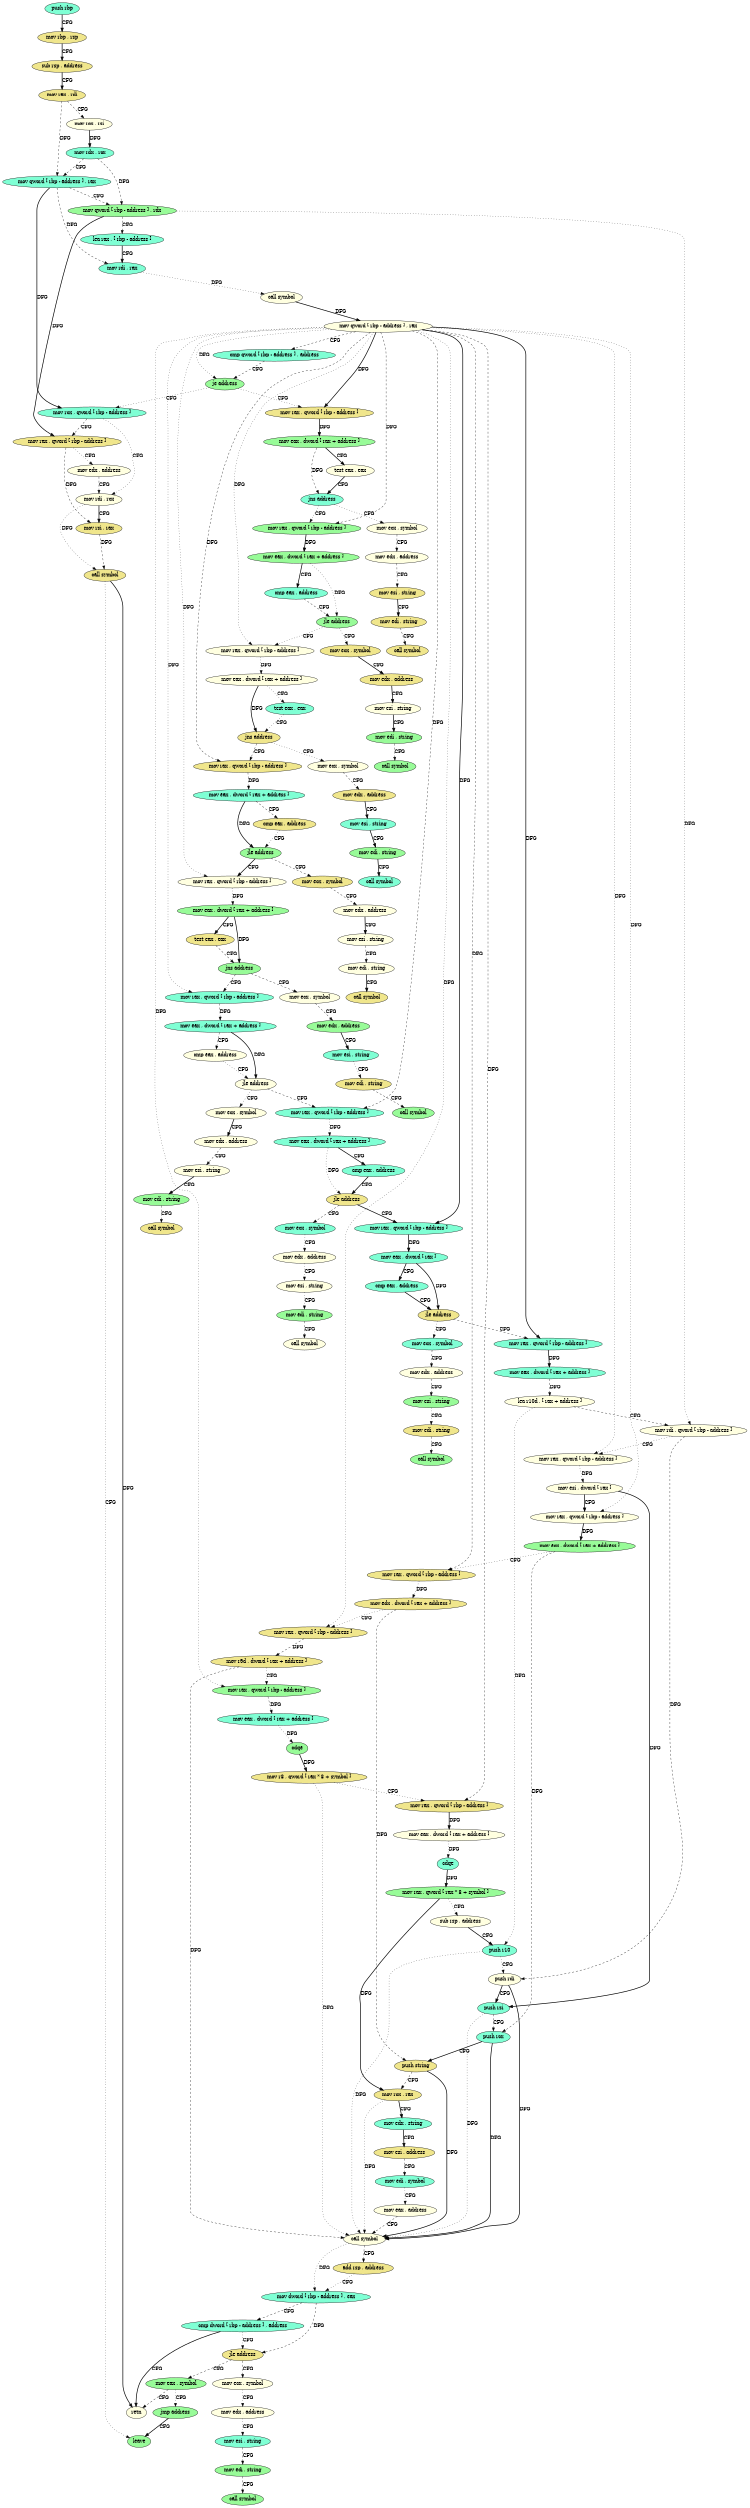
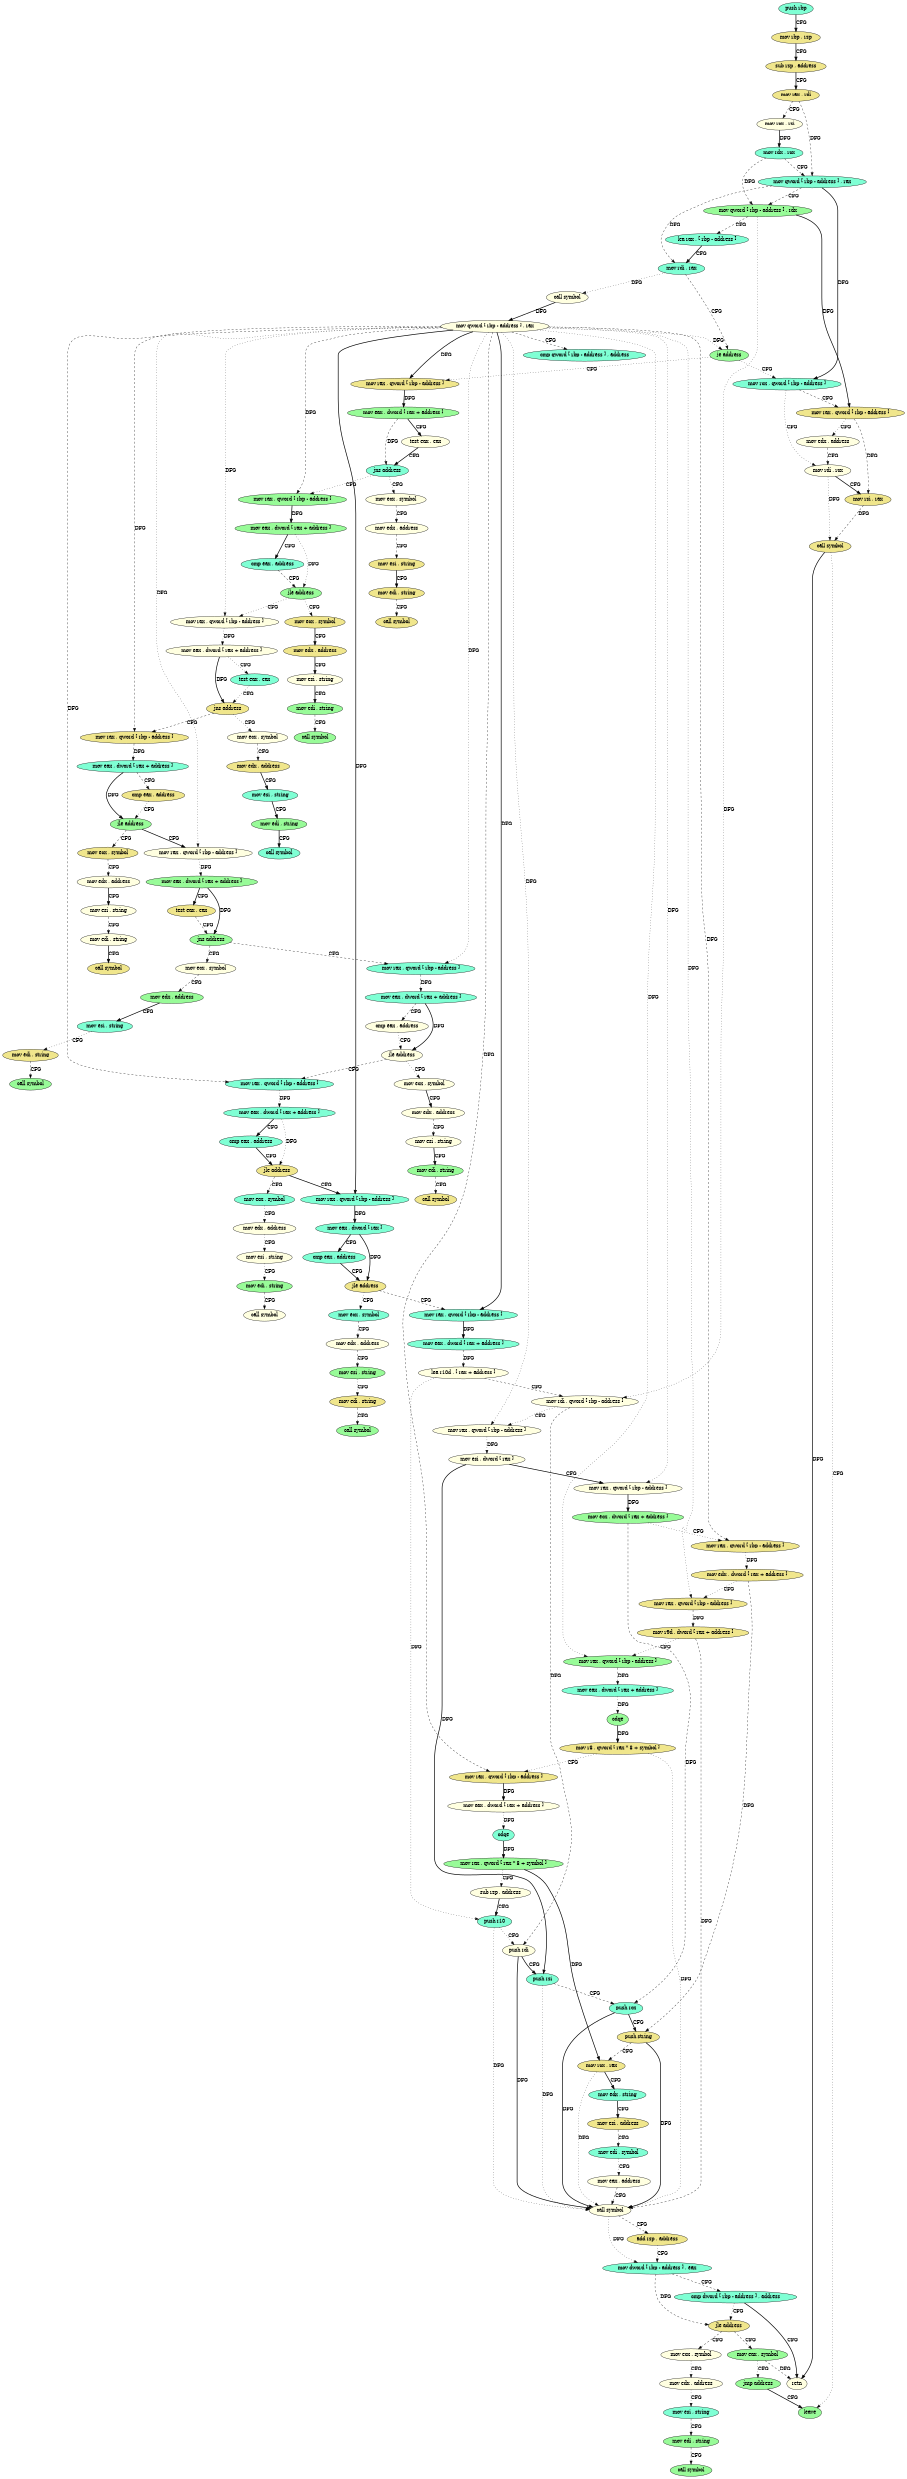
(251, 369) -> (708, 309)
(164, 2398) -> (785, 2369)
